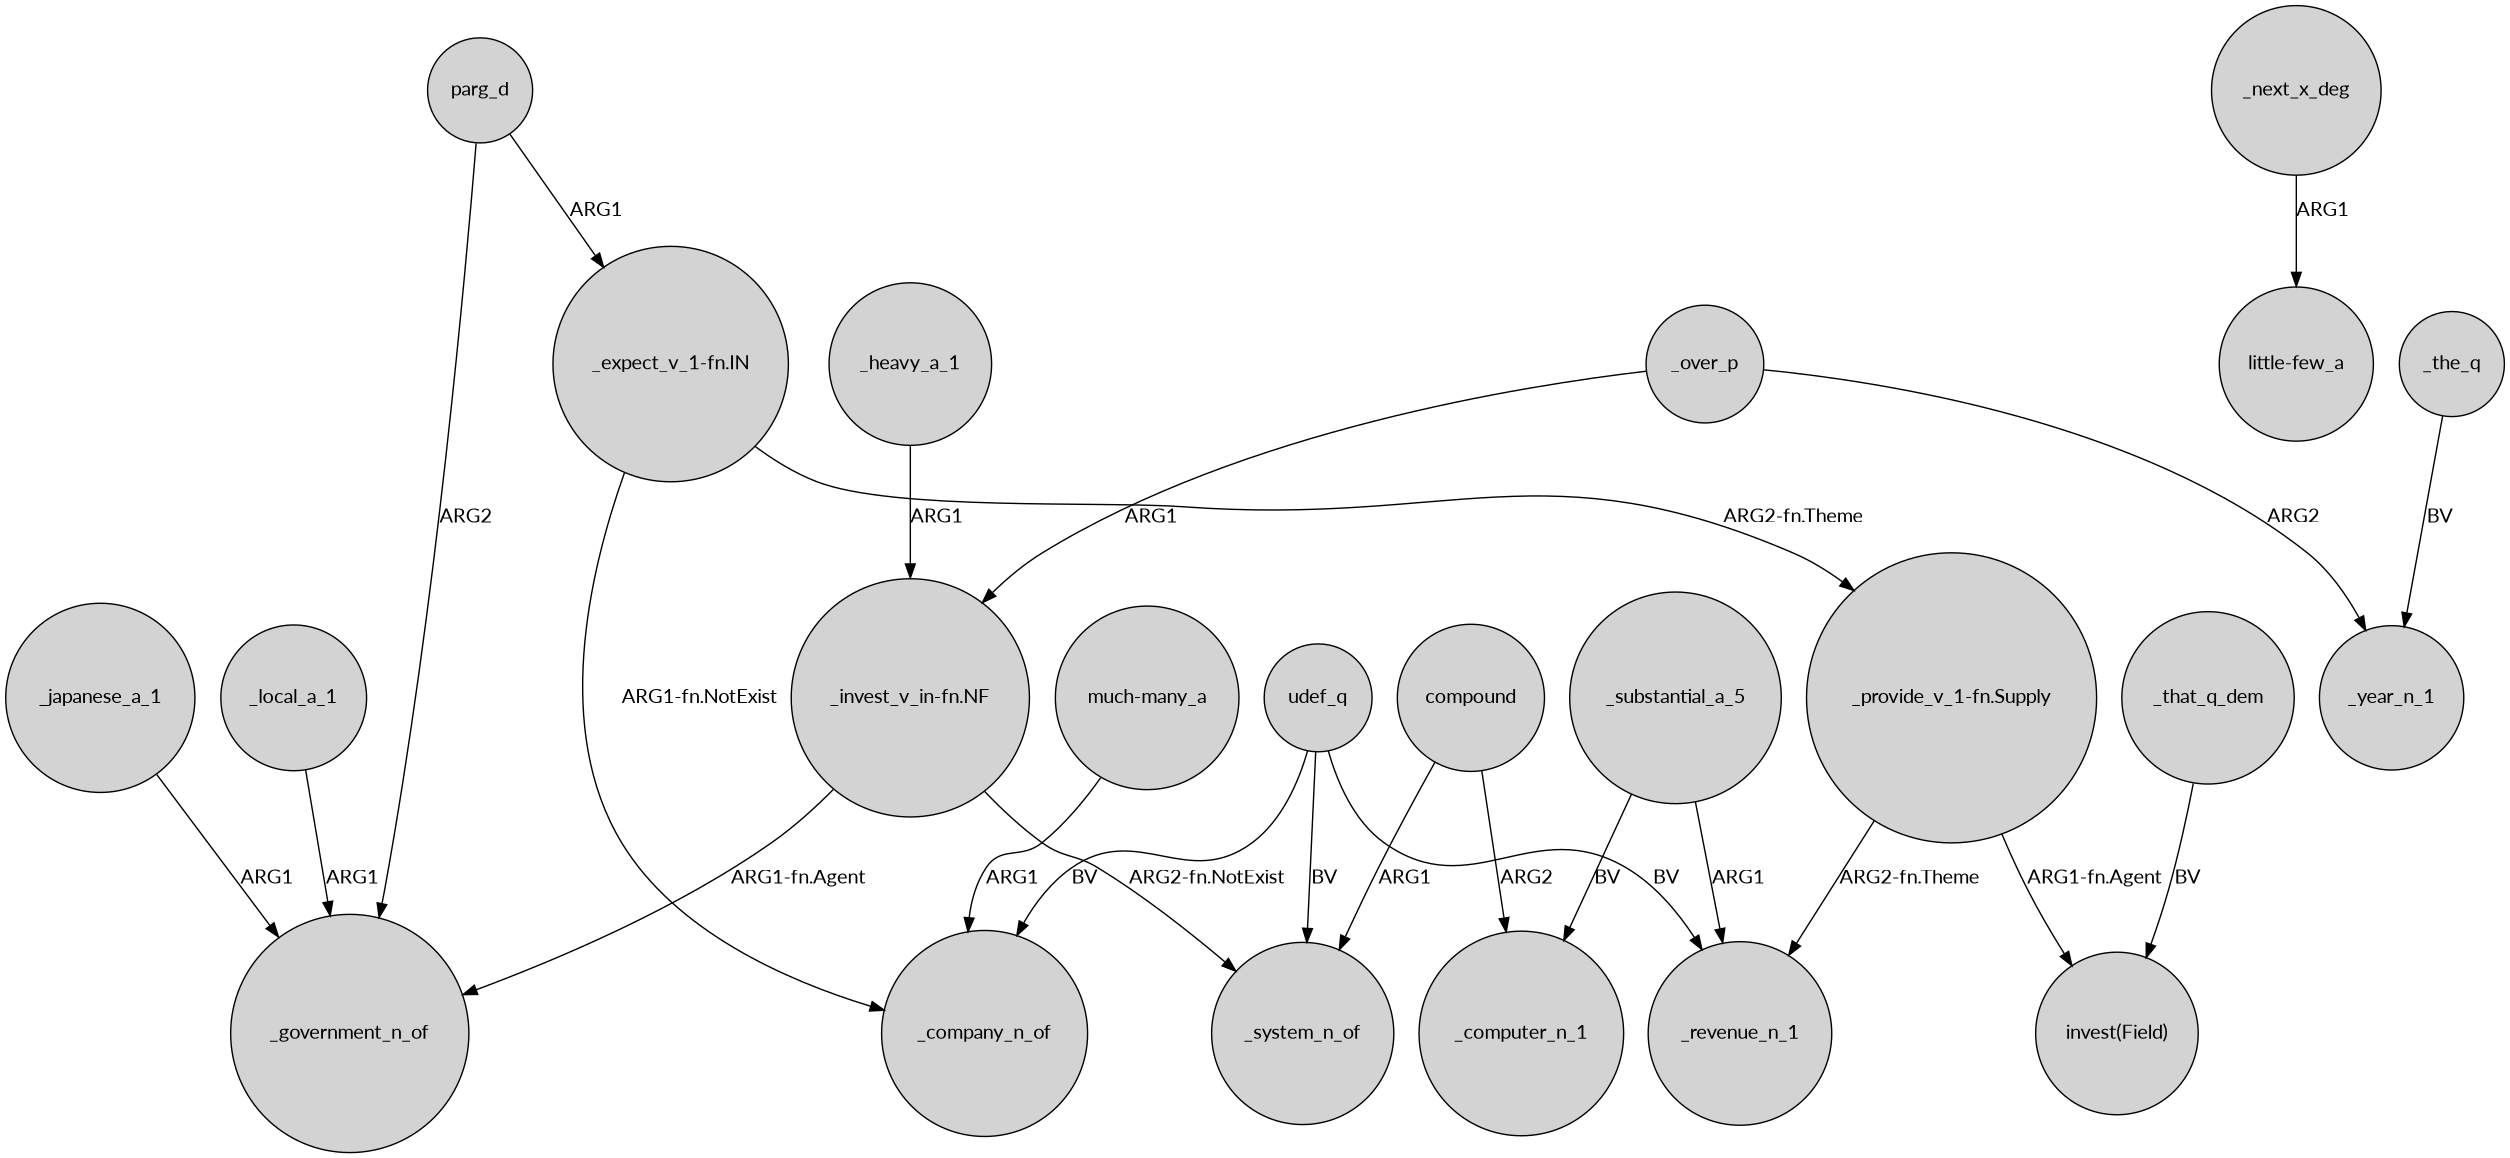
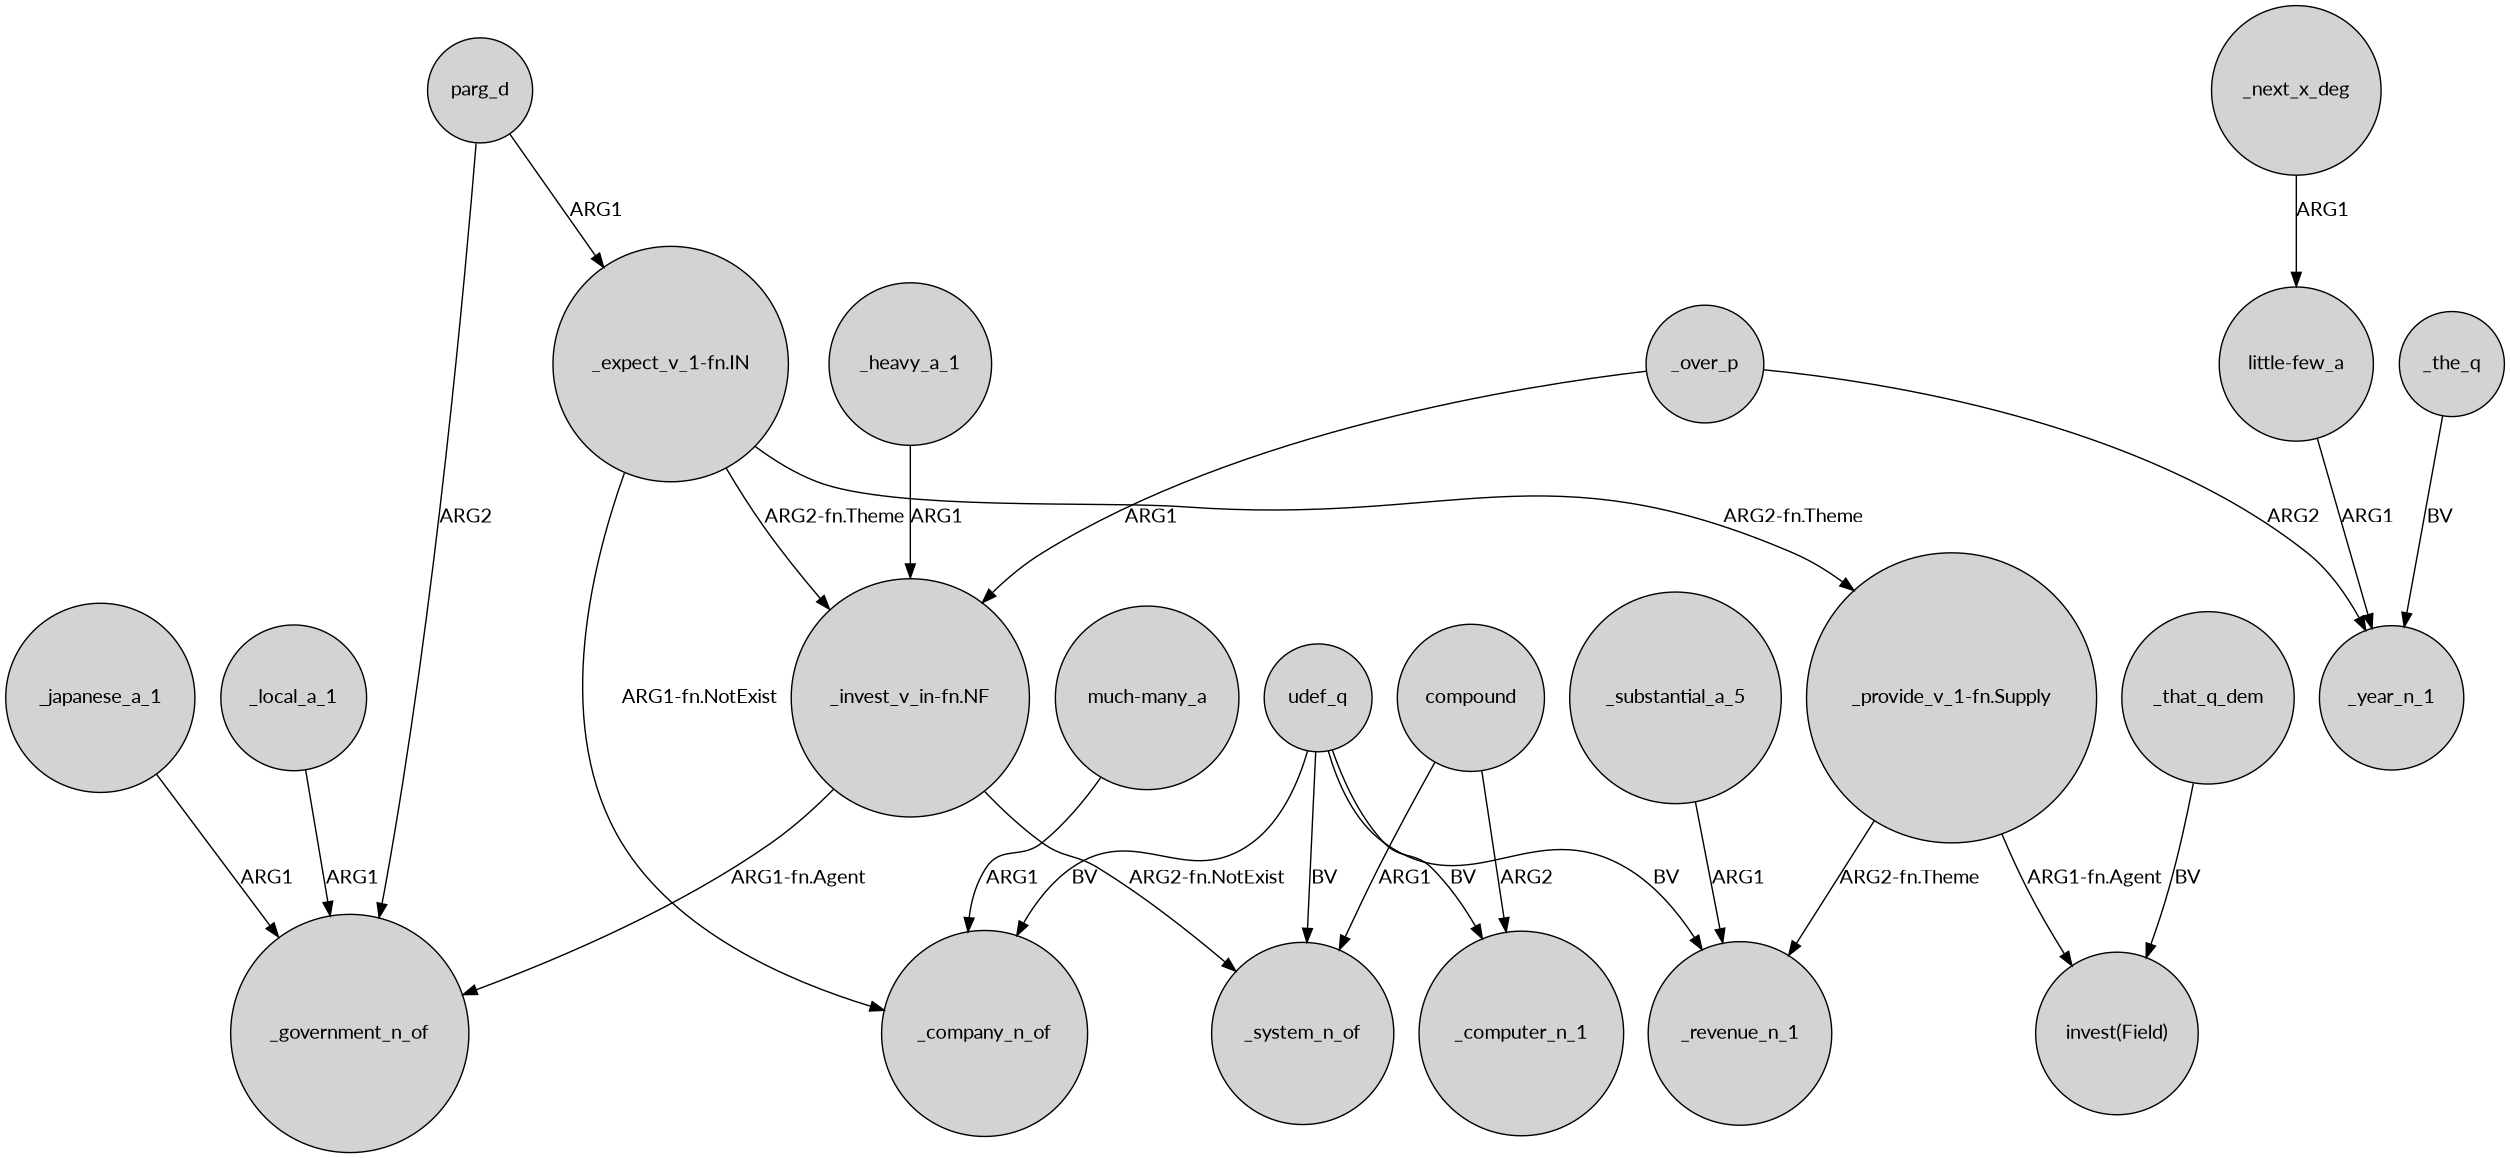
none -> (2343, 527)
none -> (770, 535)
(1598, 867) -> (1438, 874)
